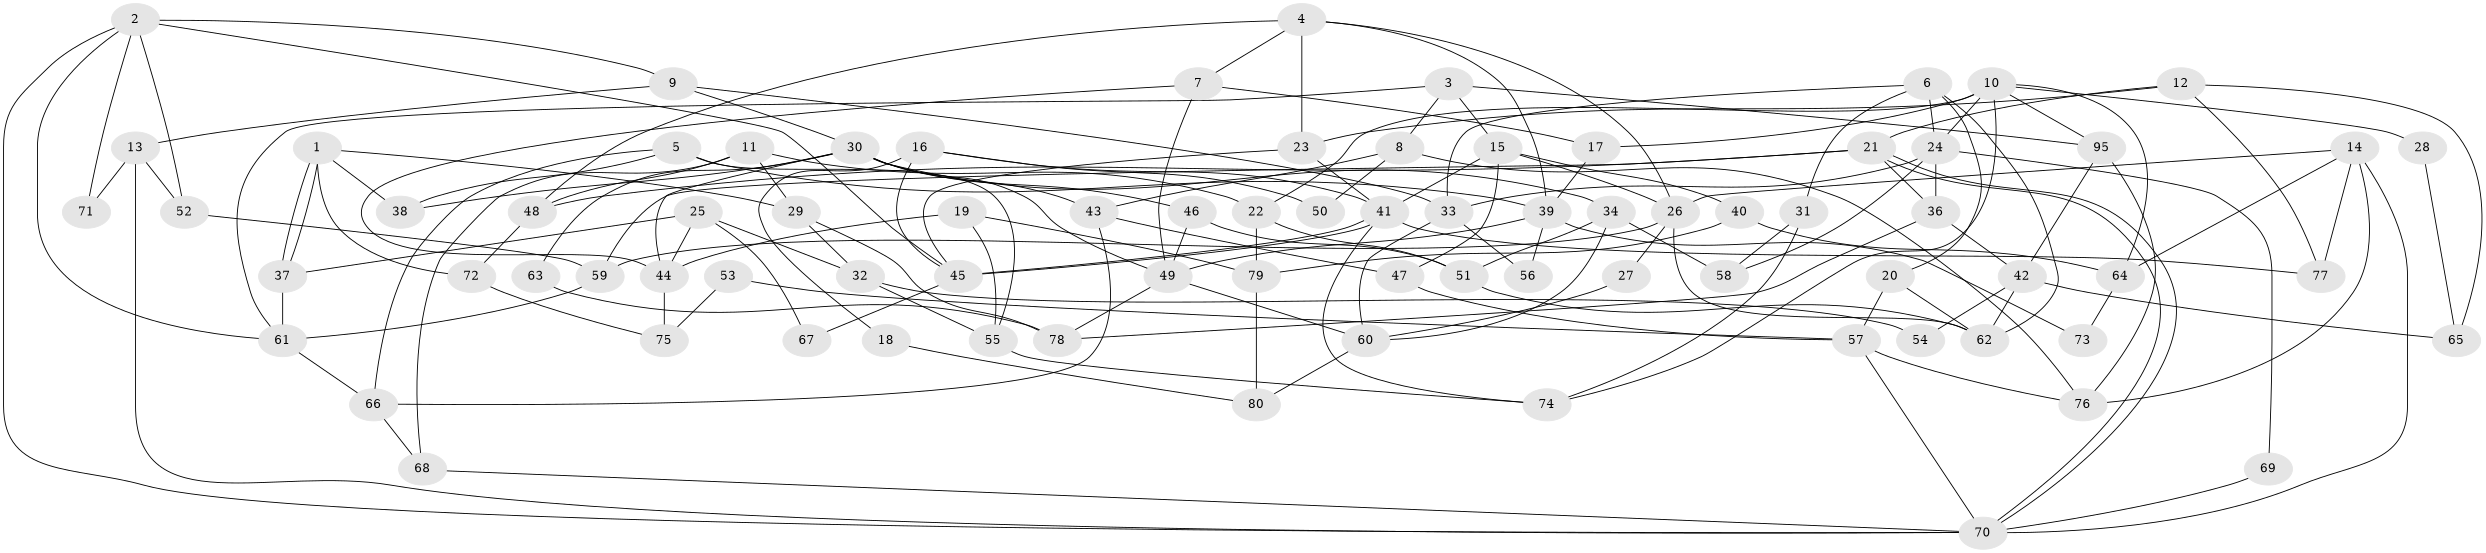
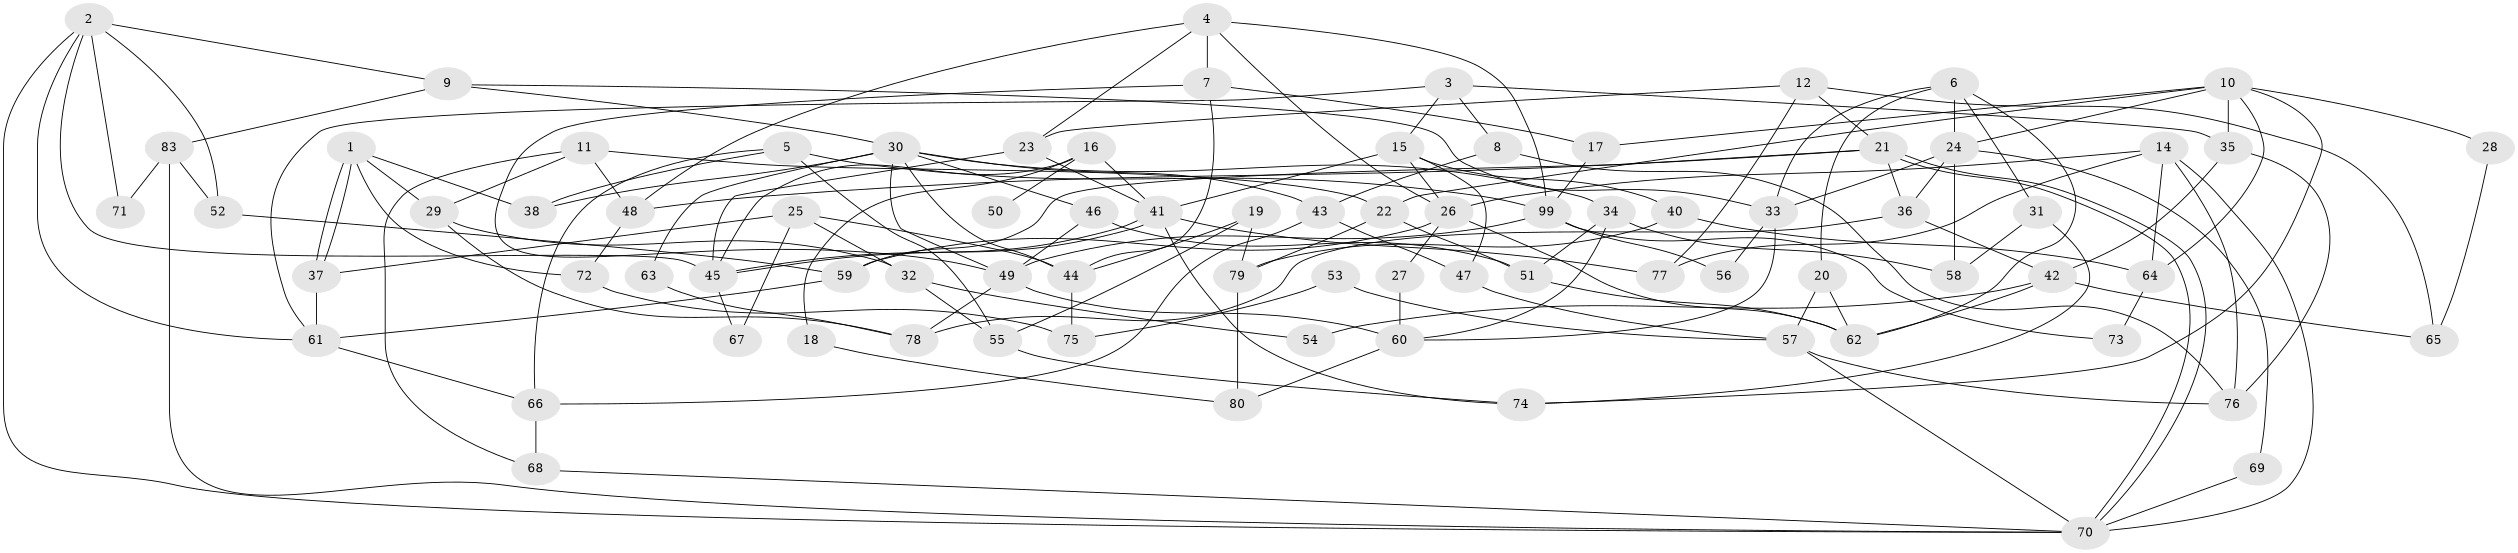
(136, 148) -> (169, 148)
(2102, 148) -> (2228, 148)
(1364, 177) -> none
(1547, 212) -> (1547, 212)
